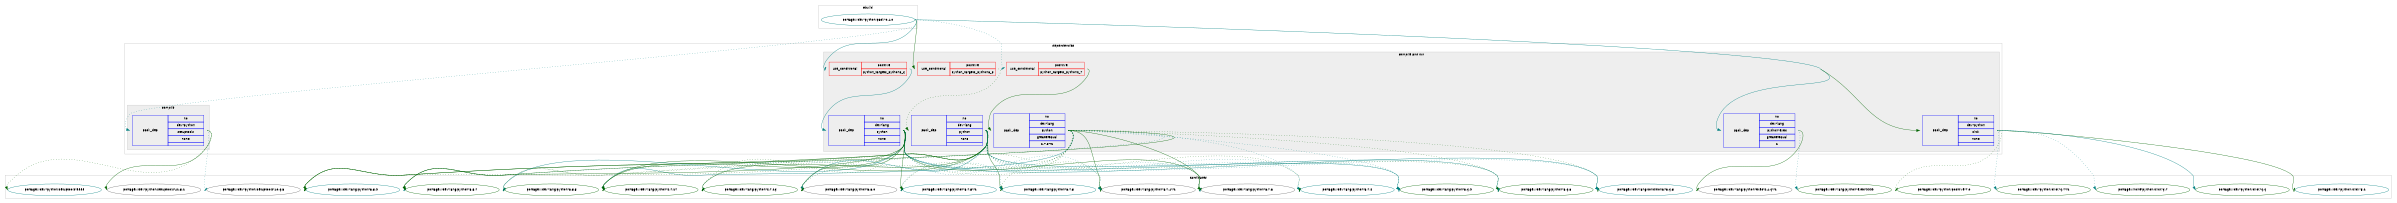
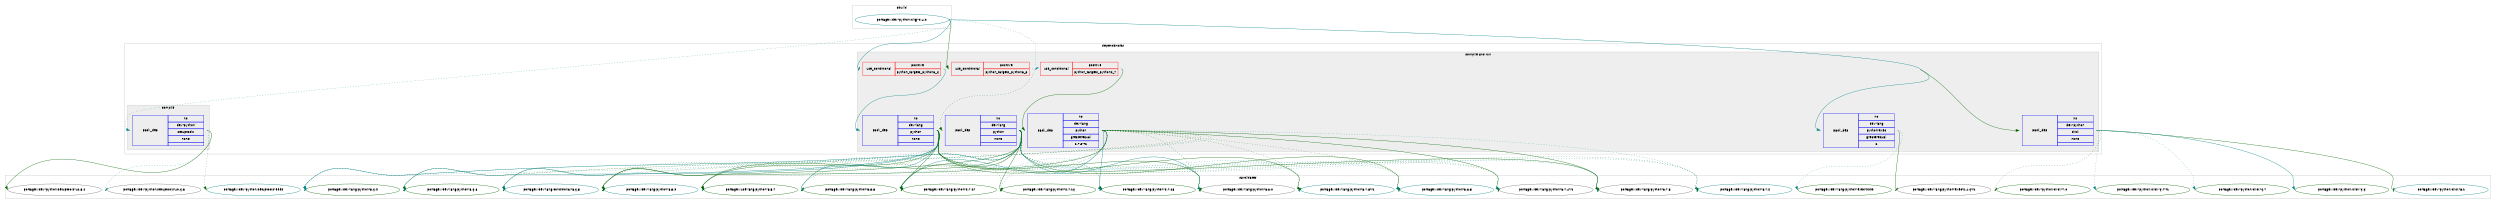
(868, 20) -> (902, 20)
(452, 190) -> (751, 190)
(1049, 190) -> (1447, 190)
none -> (1149, 190)
(1944, 190) -> (2044, 190)
(2143, 190) -> (2242, 190)
